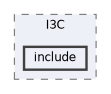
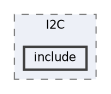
(55, 26) -> (55, 26)
